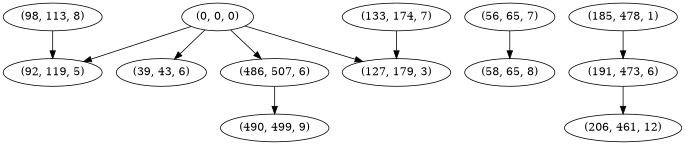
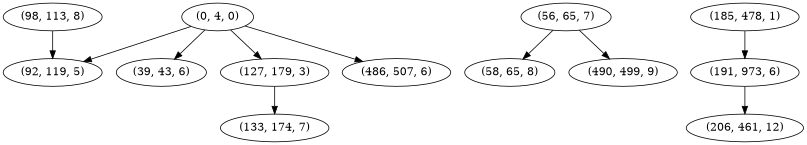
(218, 17) -> (218, 17)
(396, 41) -> (275, 96)
(623, 72) -> (745, 72)
(275, 96) -> (592, 42)
